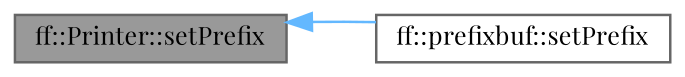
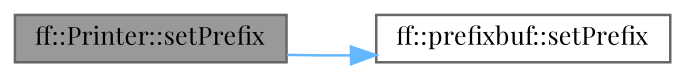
(344, 22) -> (319, 55)
